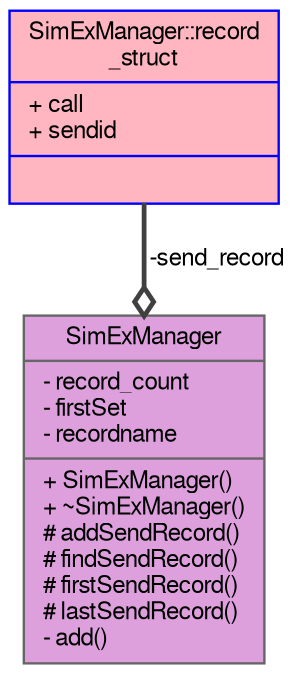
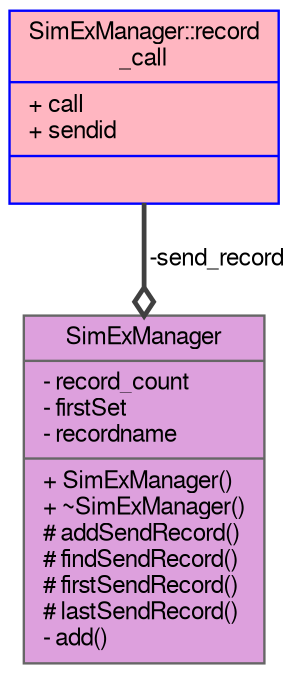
(144, 58) -> (144, 58)
